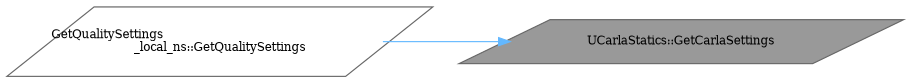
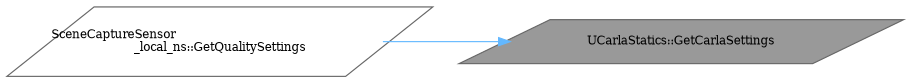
(220, 42) -> (220, 42)
